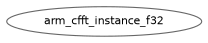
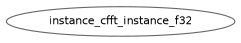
(104, 21) -> (121, 21)
